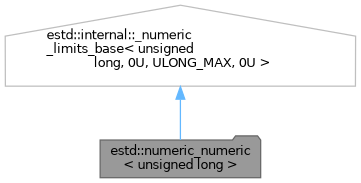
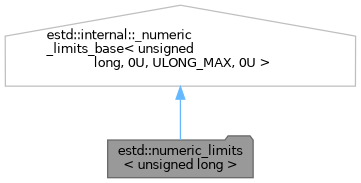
(180, 159) -> (180, 159)
